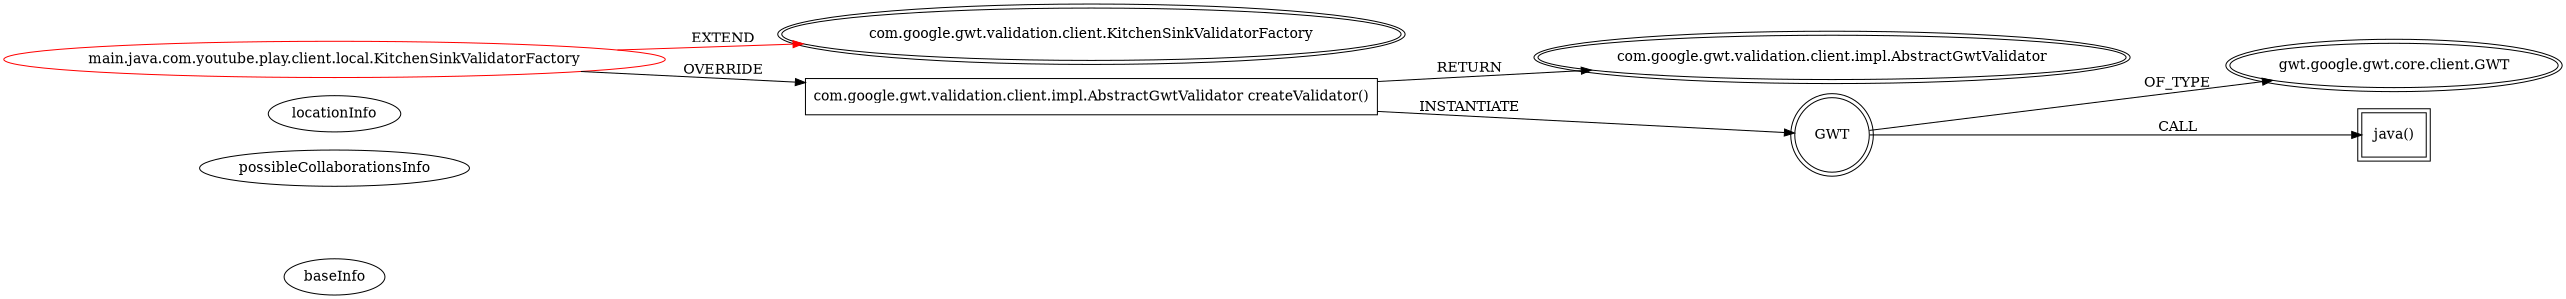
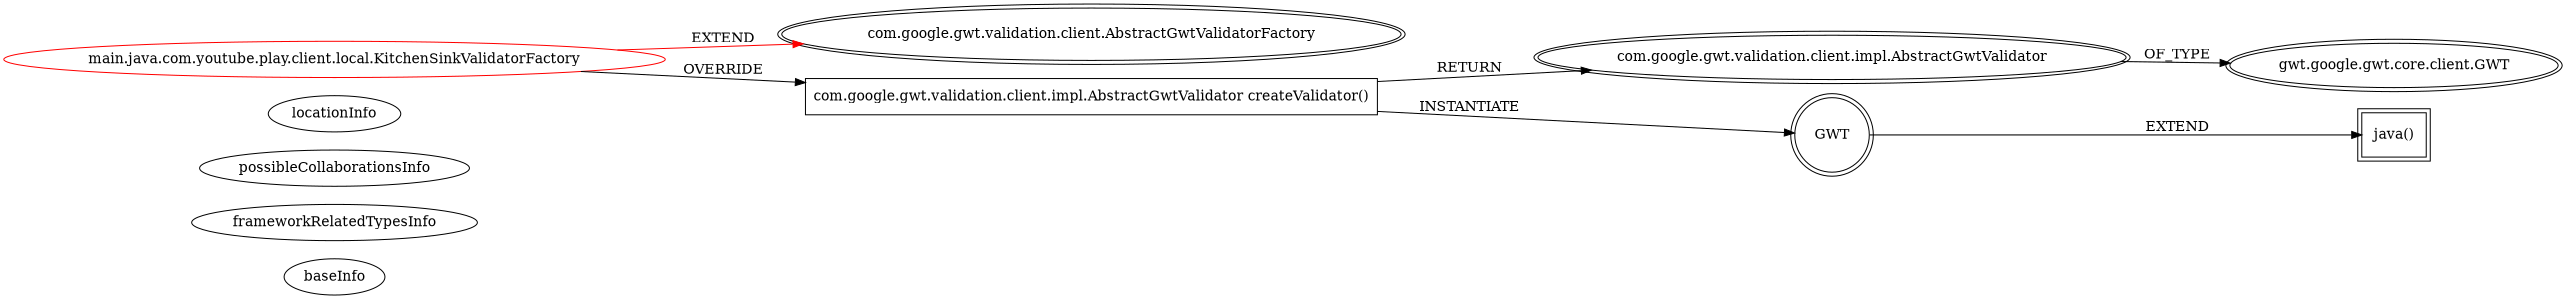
(1091, 34) -> (1091, 34)
(2066, 106) -> (2170, 62)
(2178, 127) -> (2178, 127)
none -> (335, 223)
